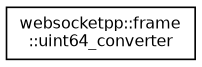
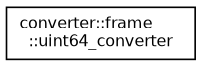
(101, 33) -> (101, 33)
